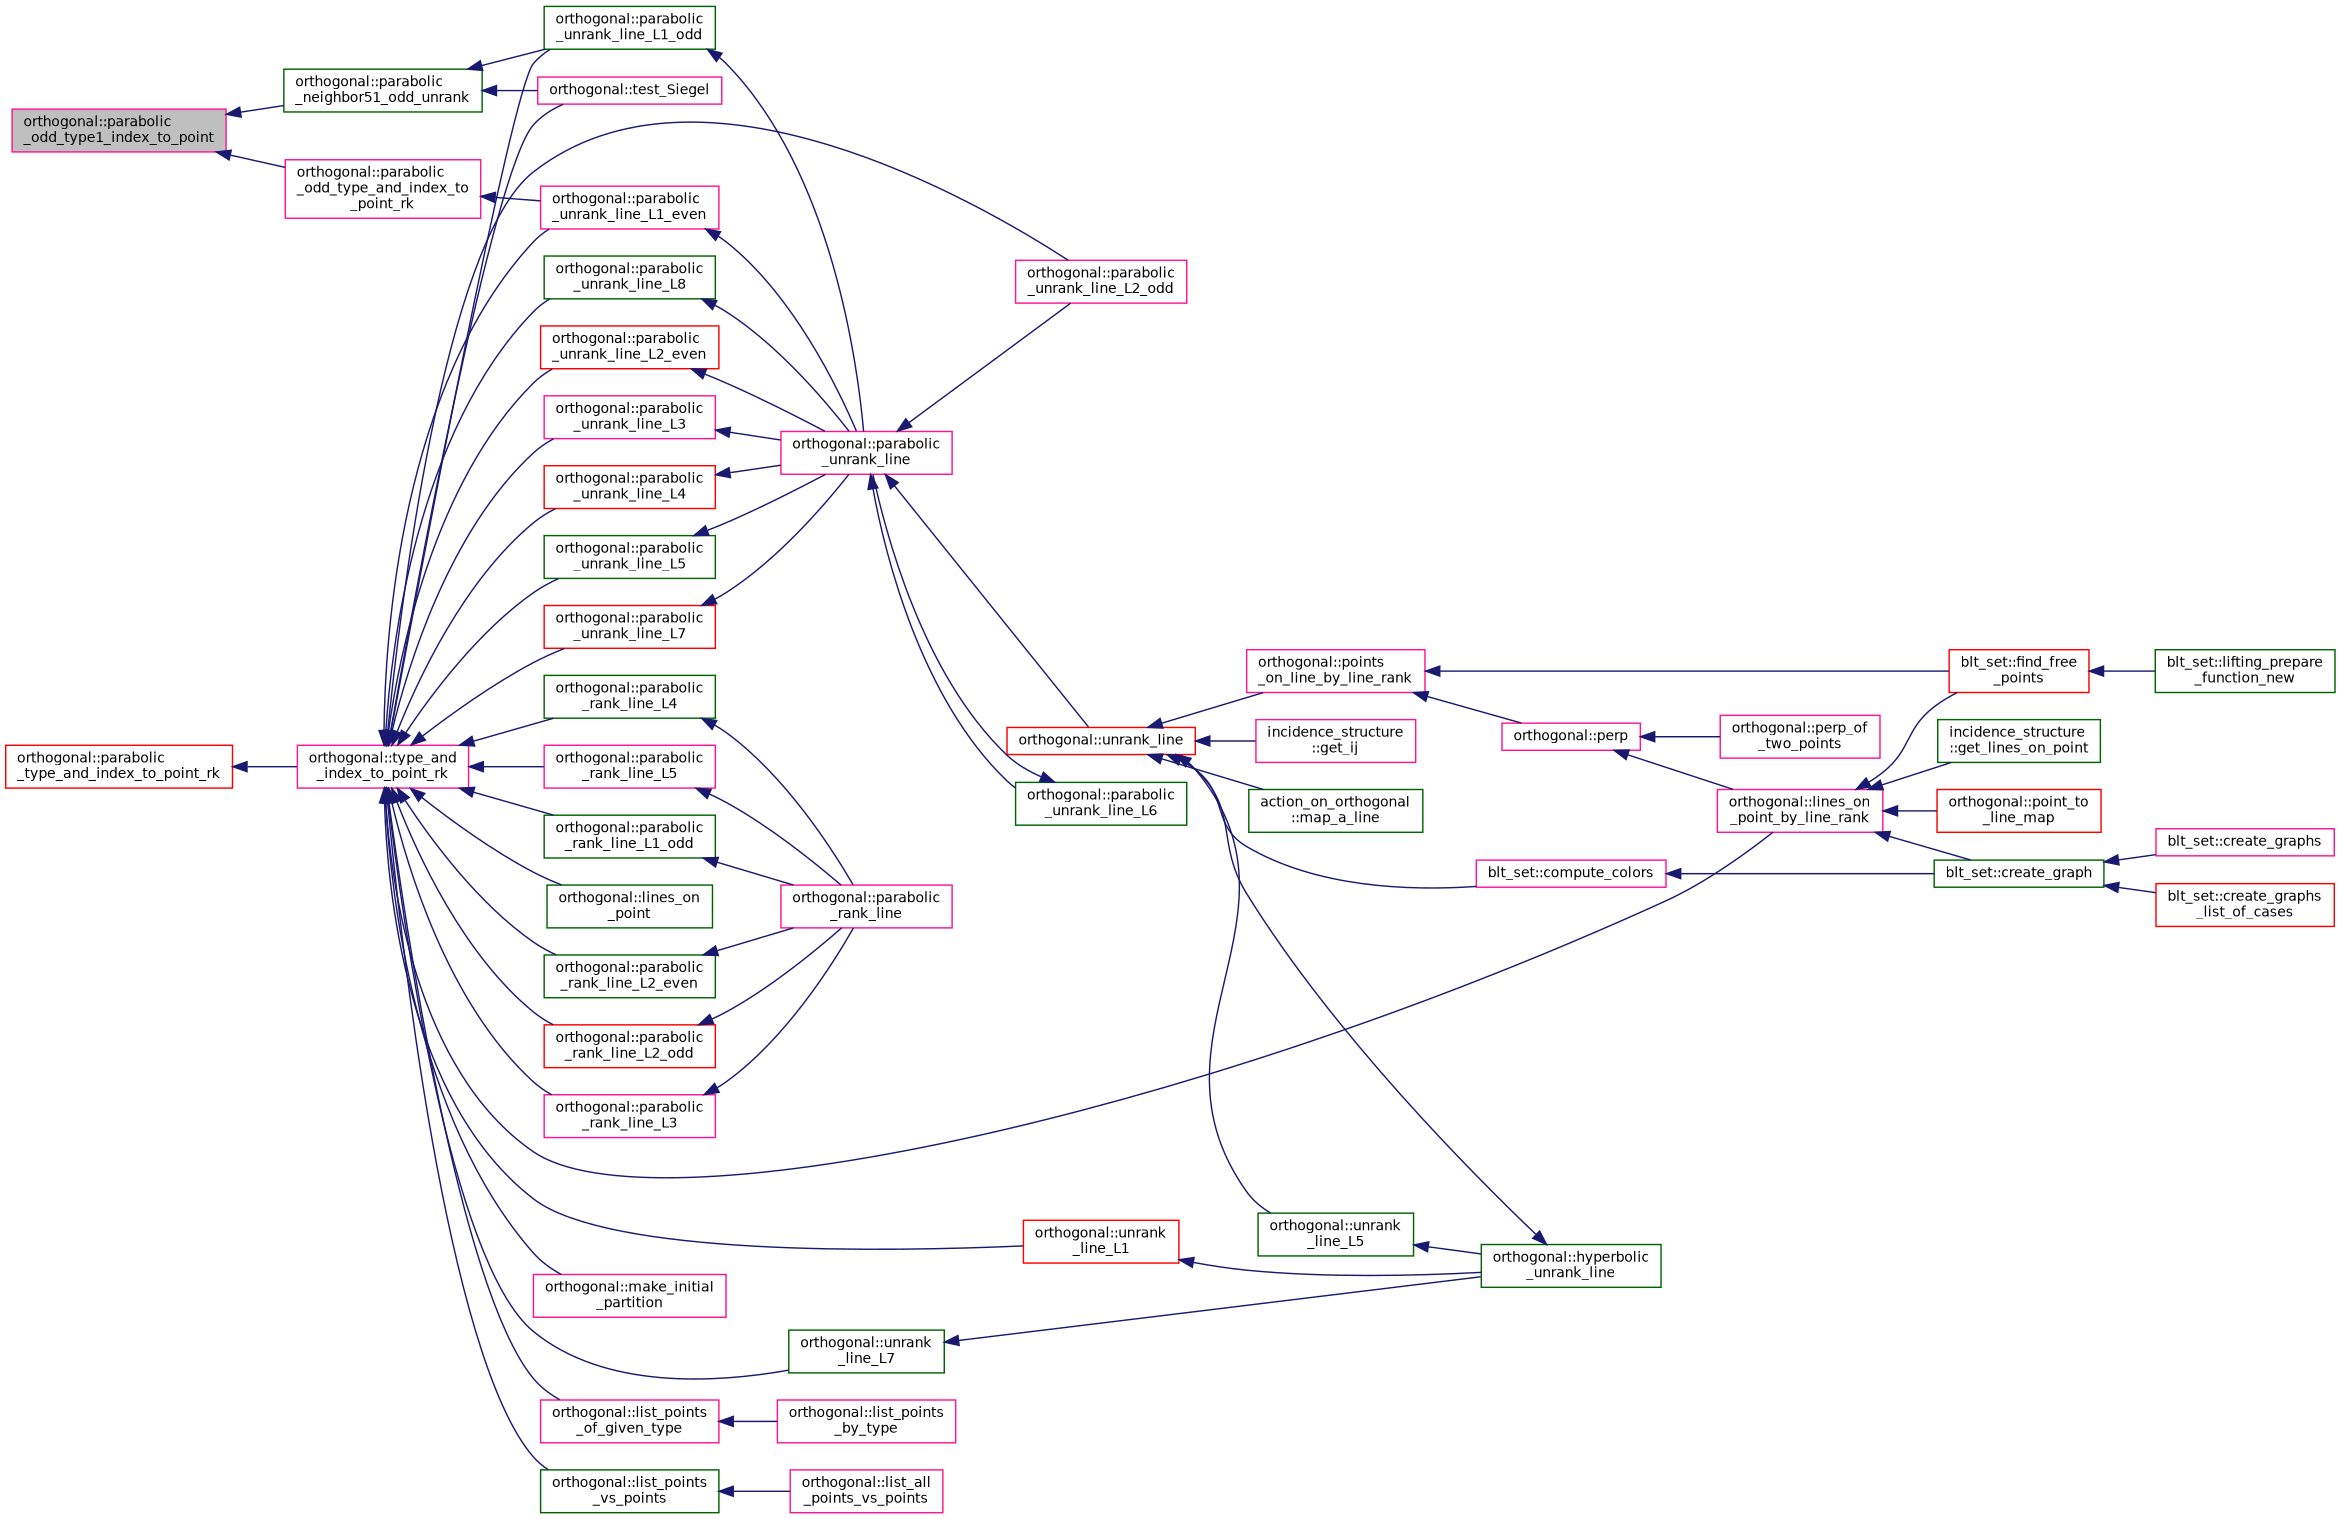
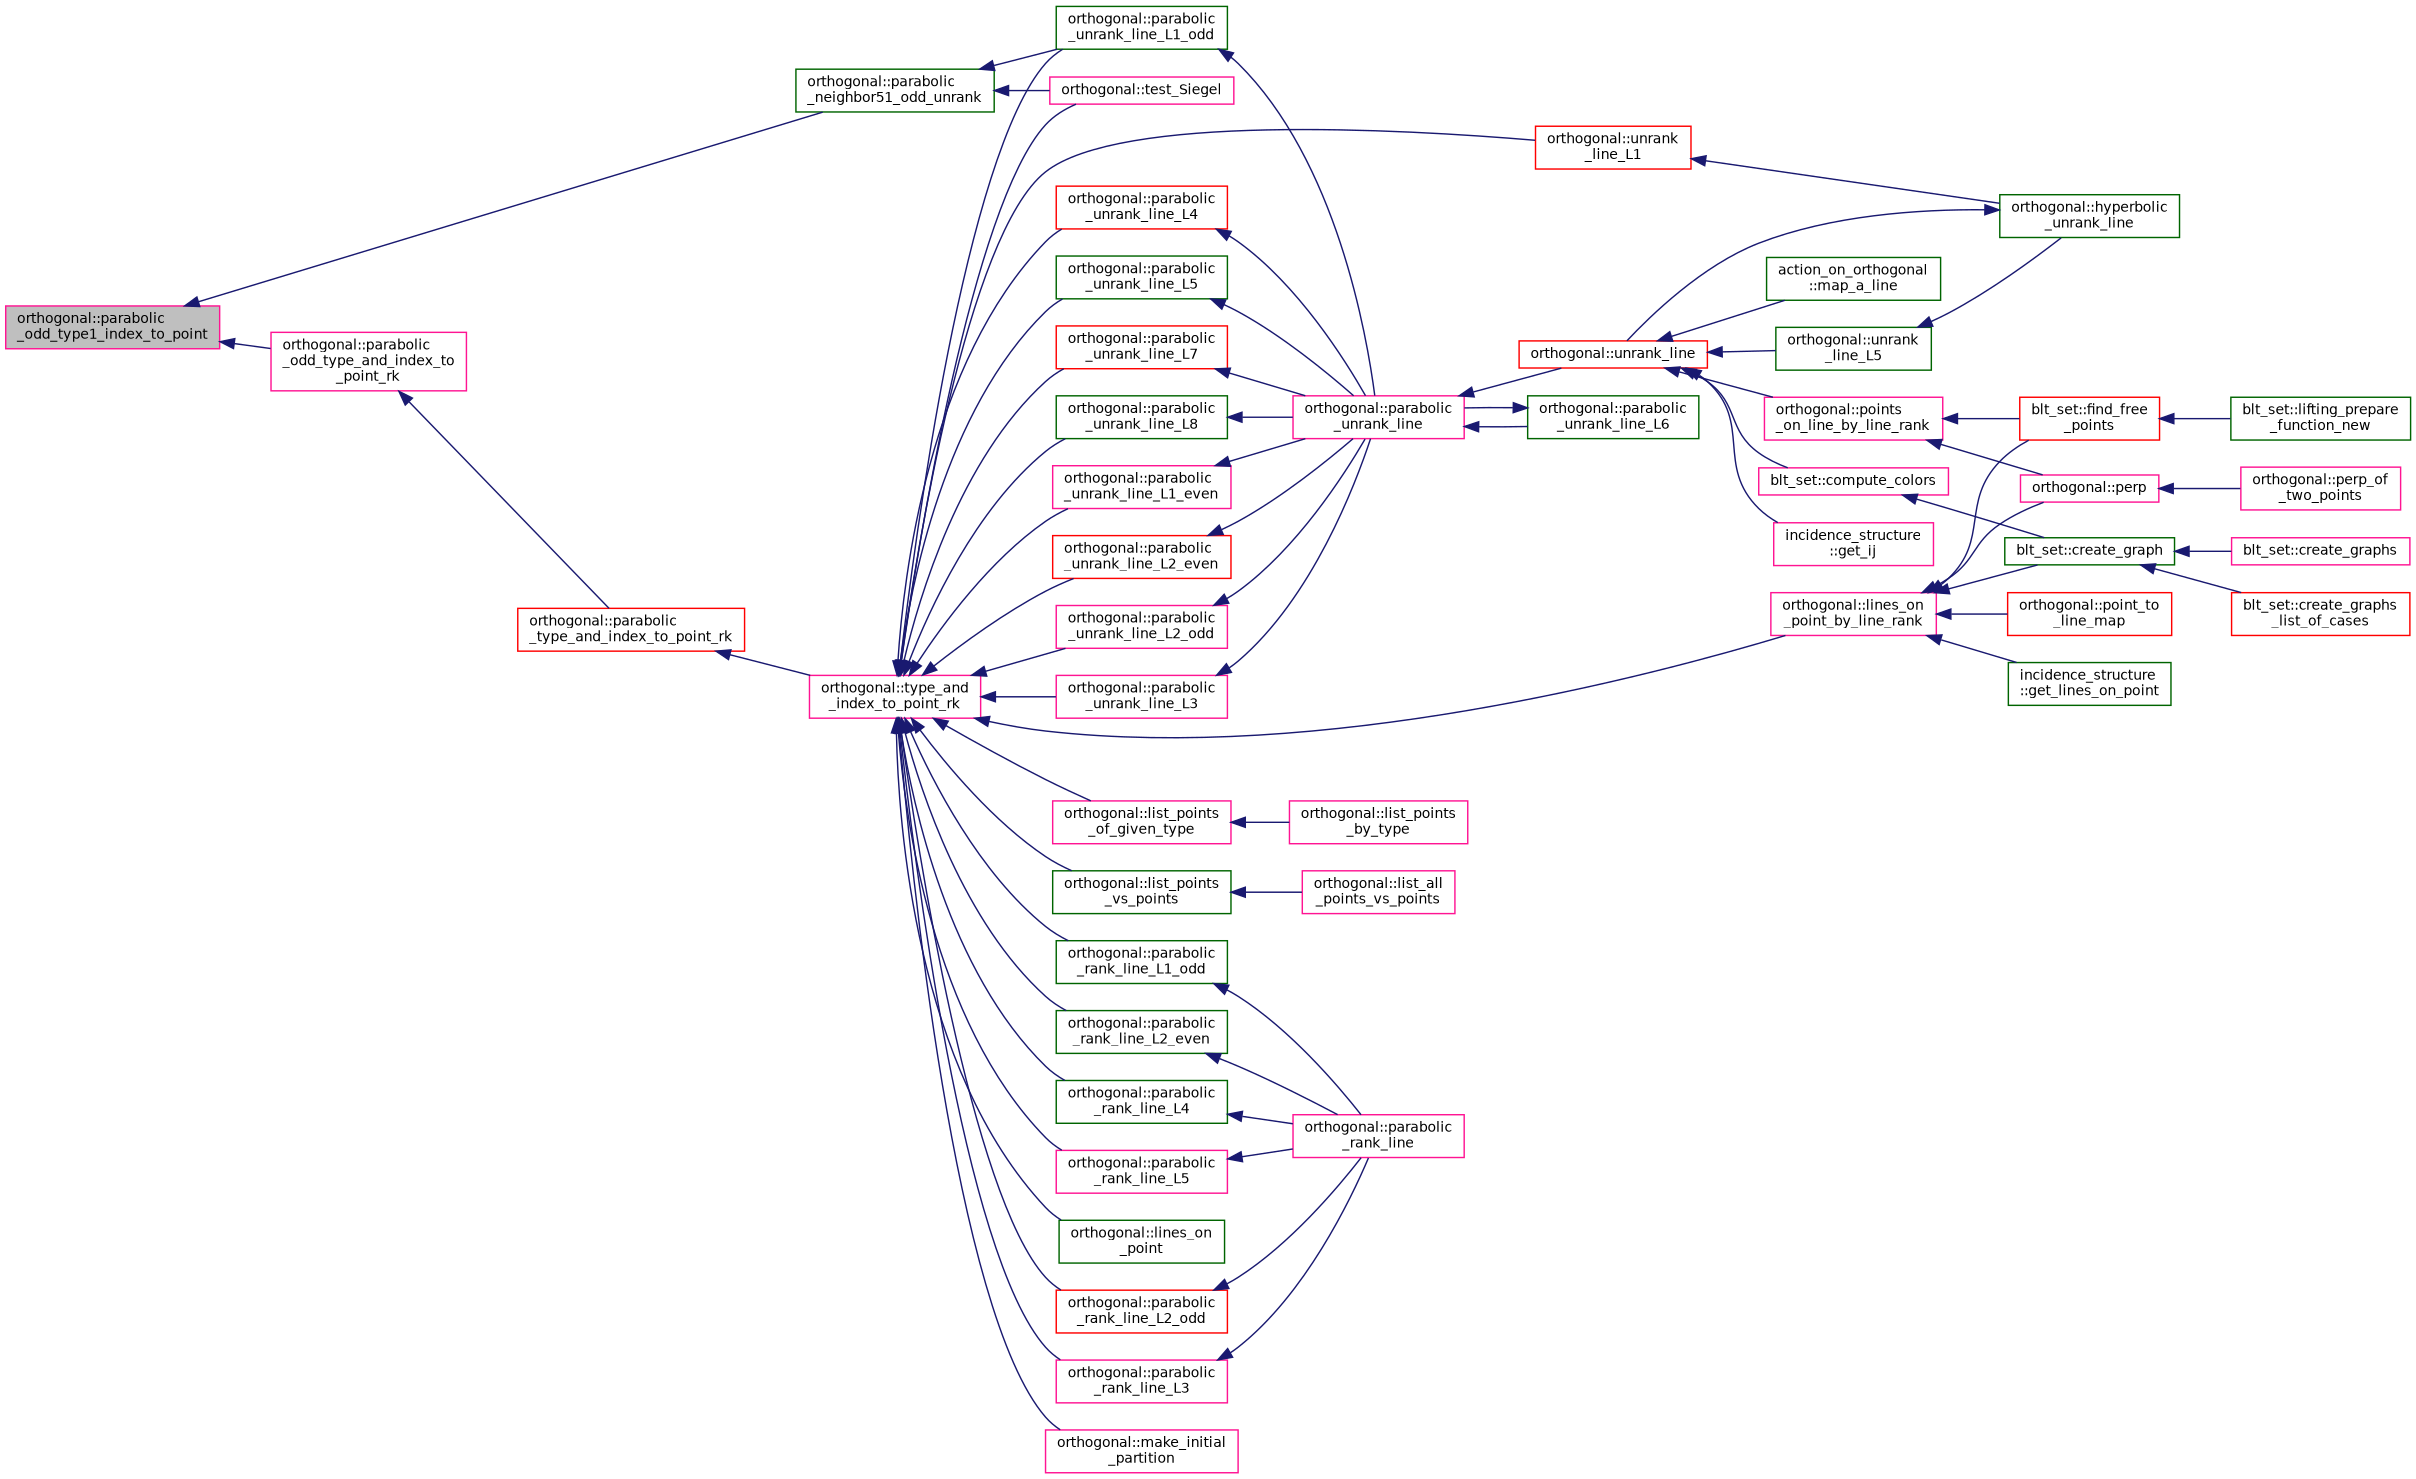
(522, 199) -> (509, 505)
(990, 363) -> (1305, 526)
(1681, 772) -> (1984, 538)
(867, 1352) -> none
